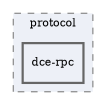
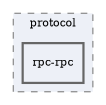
(53, 63) -> (53, 63)
